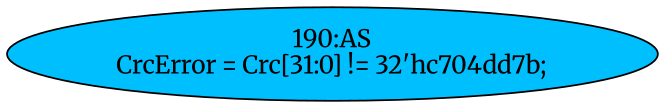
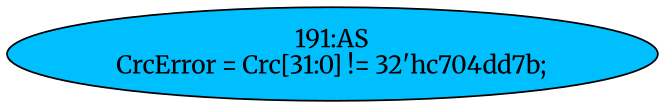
(332, 54) -> (332, 54)
